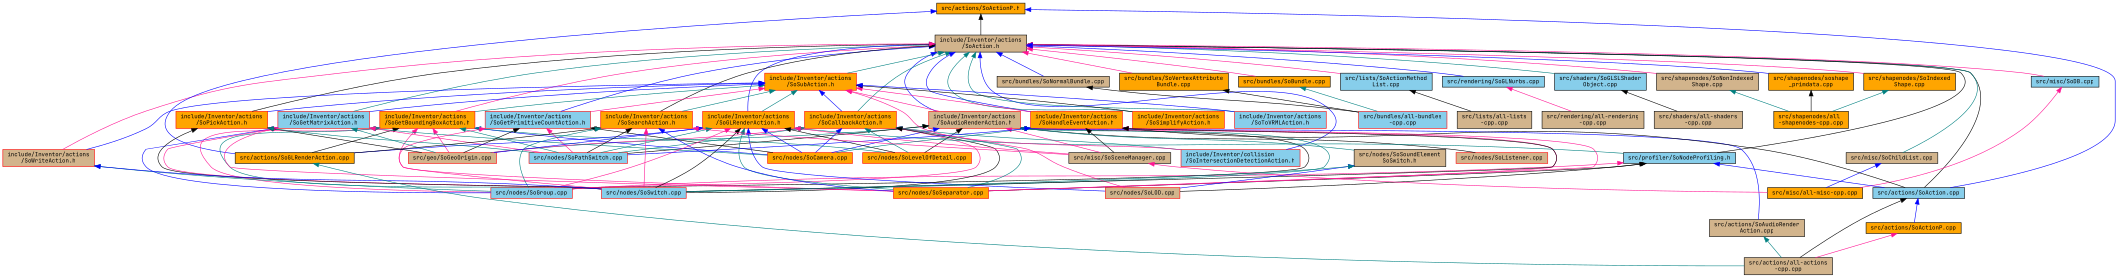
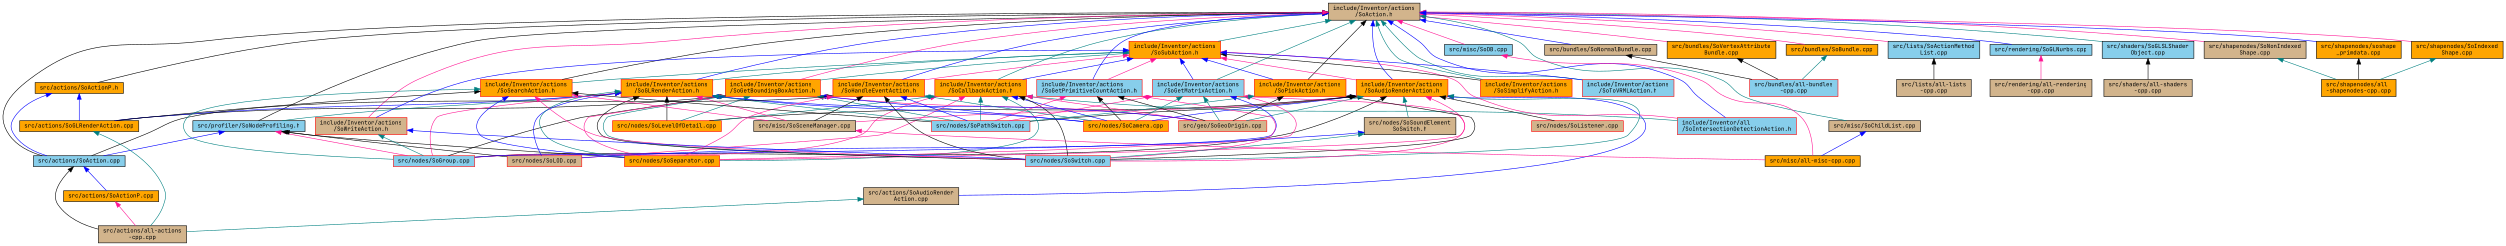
(981, 27) -> (646, 23)
(975, 120) -> (1402, 88)
(1241, 158) -> (1737, 126)
(215, 169) -> (582, 117)
